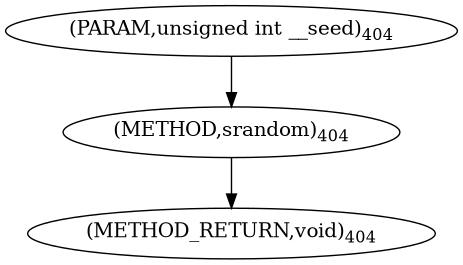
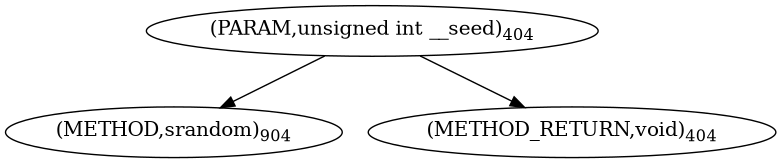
(334, 130) -> (276, 130)
(231, 176) -> (466, 79)
